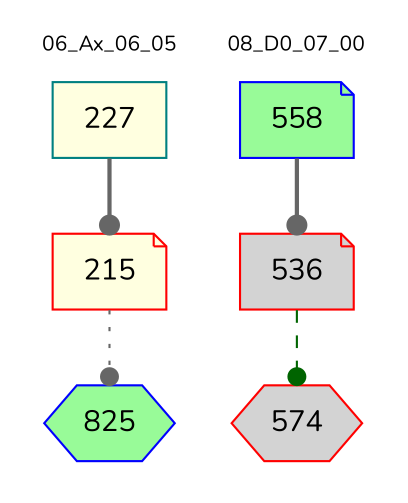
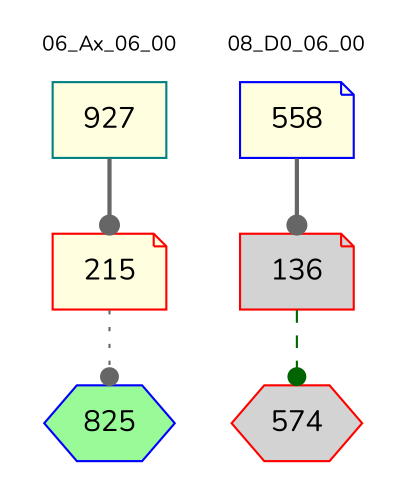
(109, 45) -> (109, 45)
(297, 45) -> (297, 45)
(109, 120) -> (109, 120)
(297, 120) -> (297, 120)
(297, 272) -> (297, 272)
